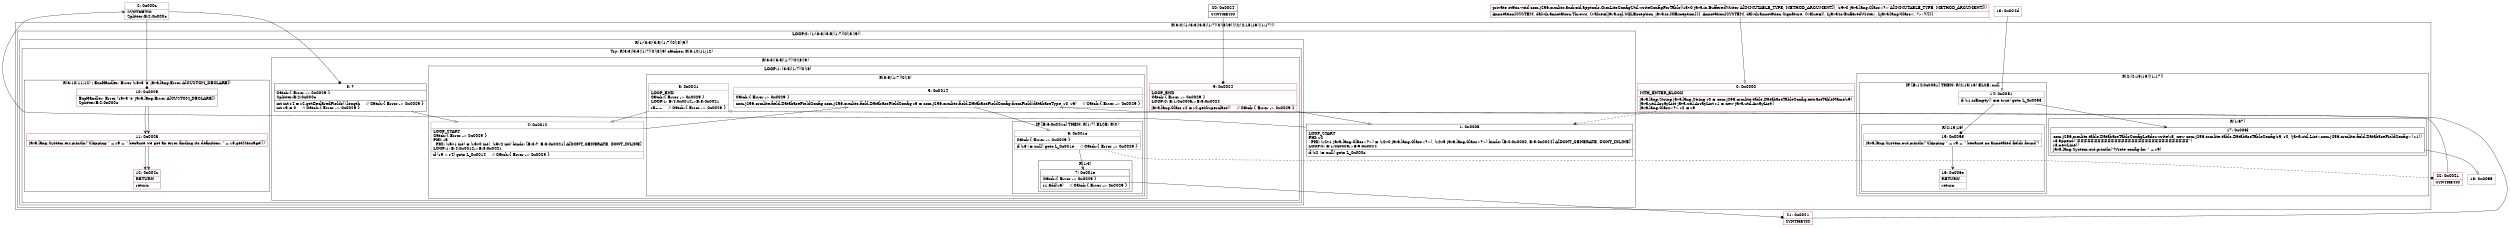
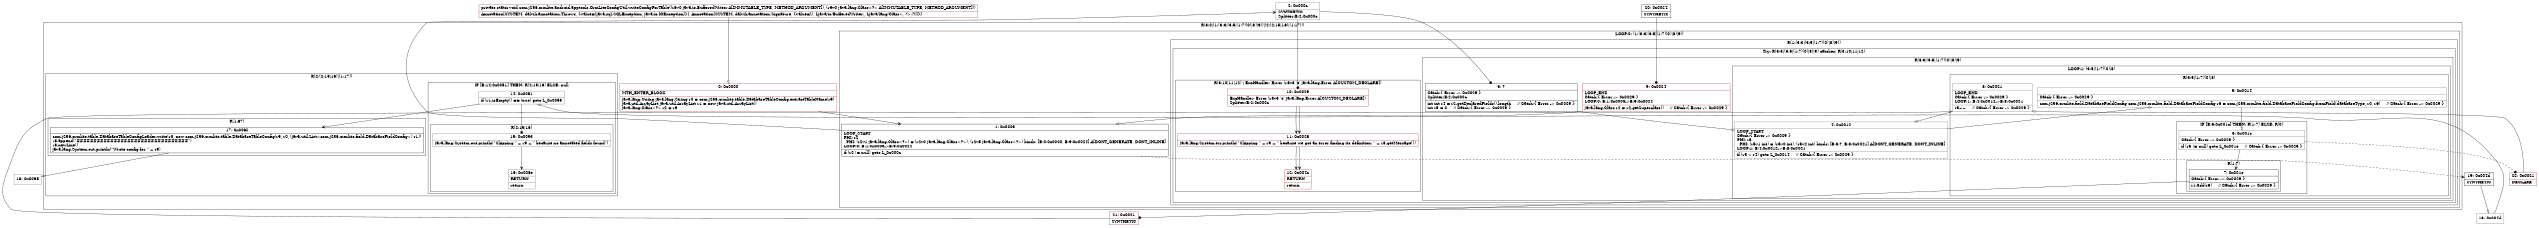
(1616, 118) -> (870, 119)
(2482, 138) -> (394, 113)
(1085, 164) -> (2234, 164)
none -> (2479, 179)
(2448, 182) -> (2522, 182)
